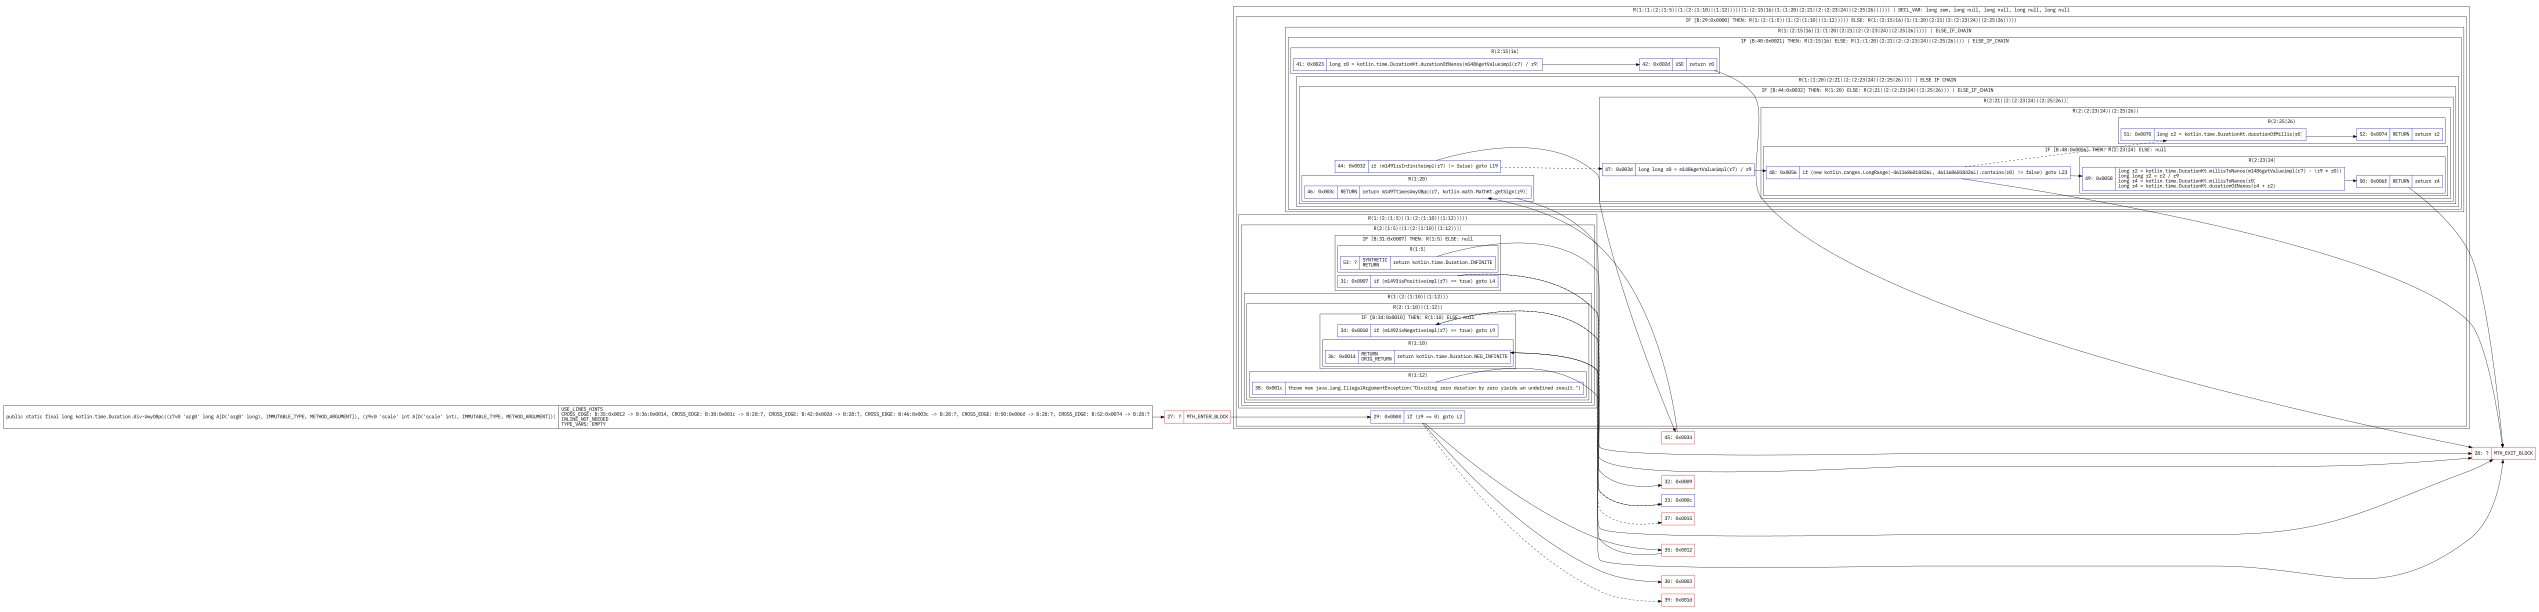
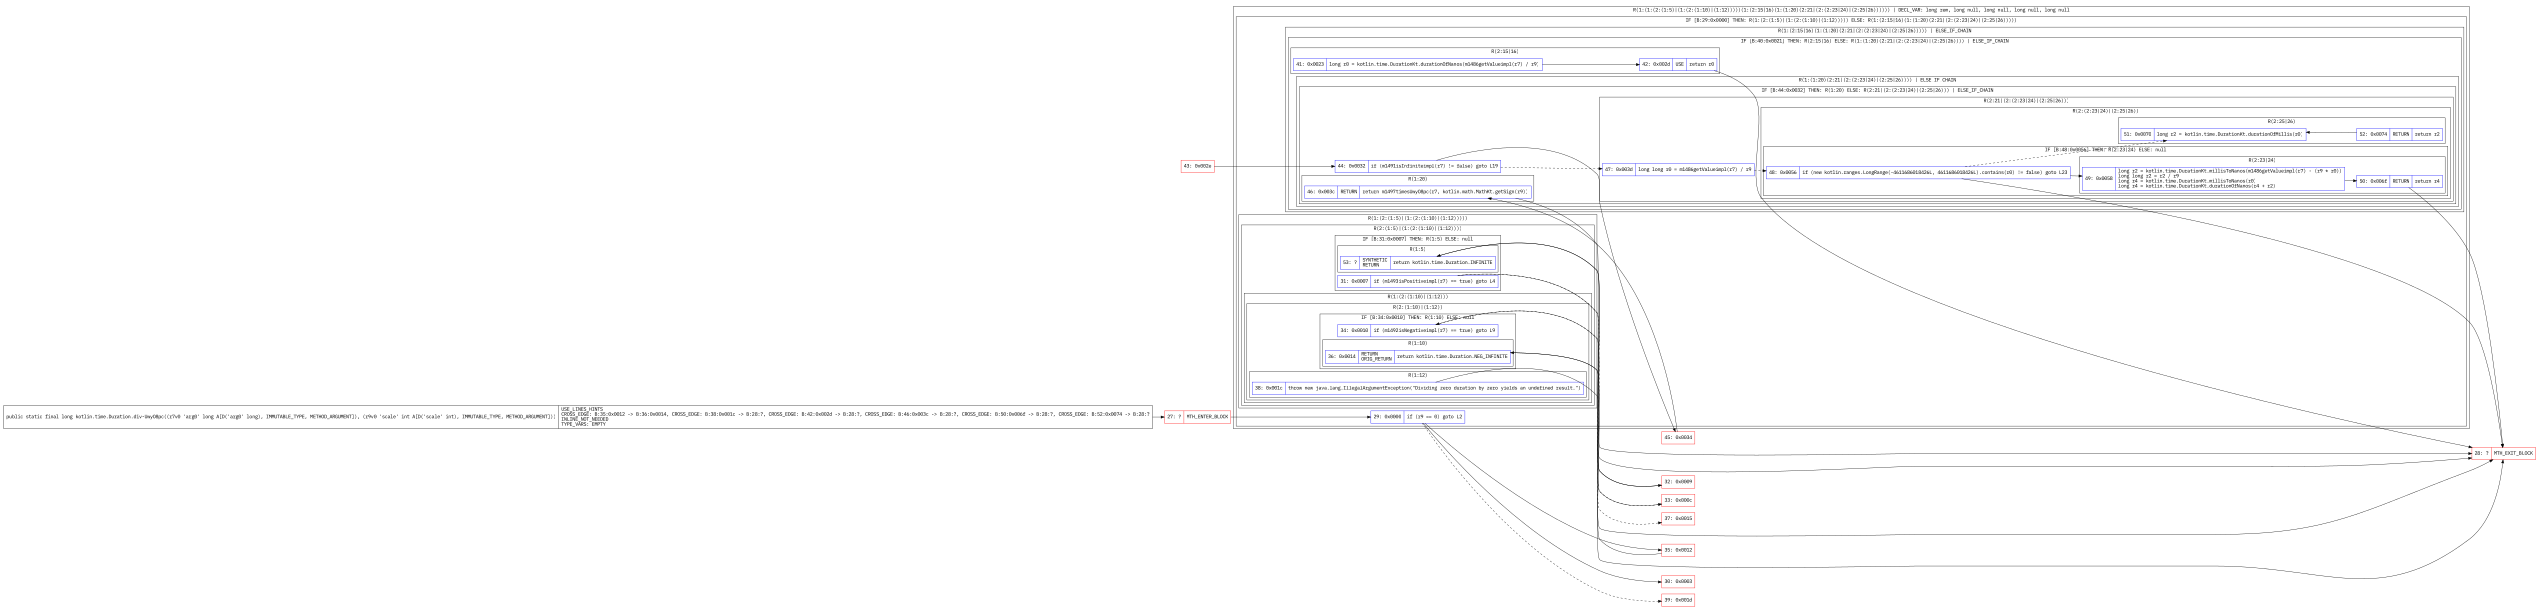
(2330, 137) -> (2333, 132)
none -> (1198, 166)
(1759, 171) -> (1759, 171)
none -> (1599, 321)
(1678, 500) -> (1678, 500)
